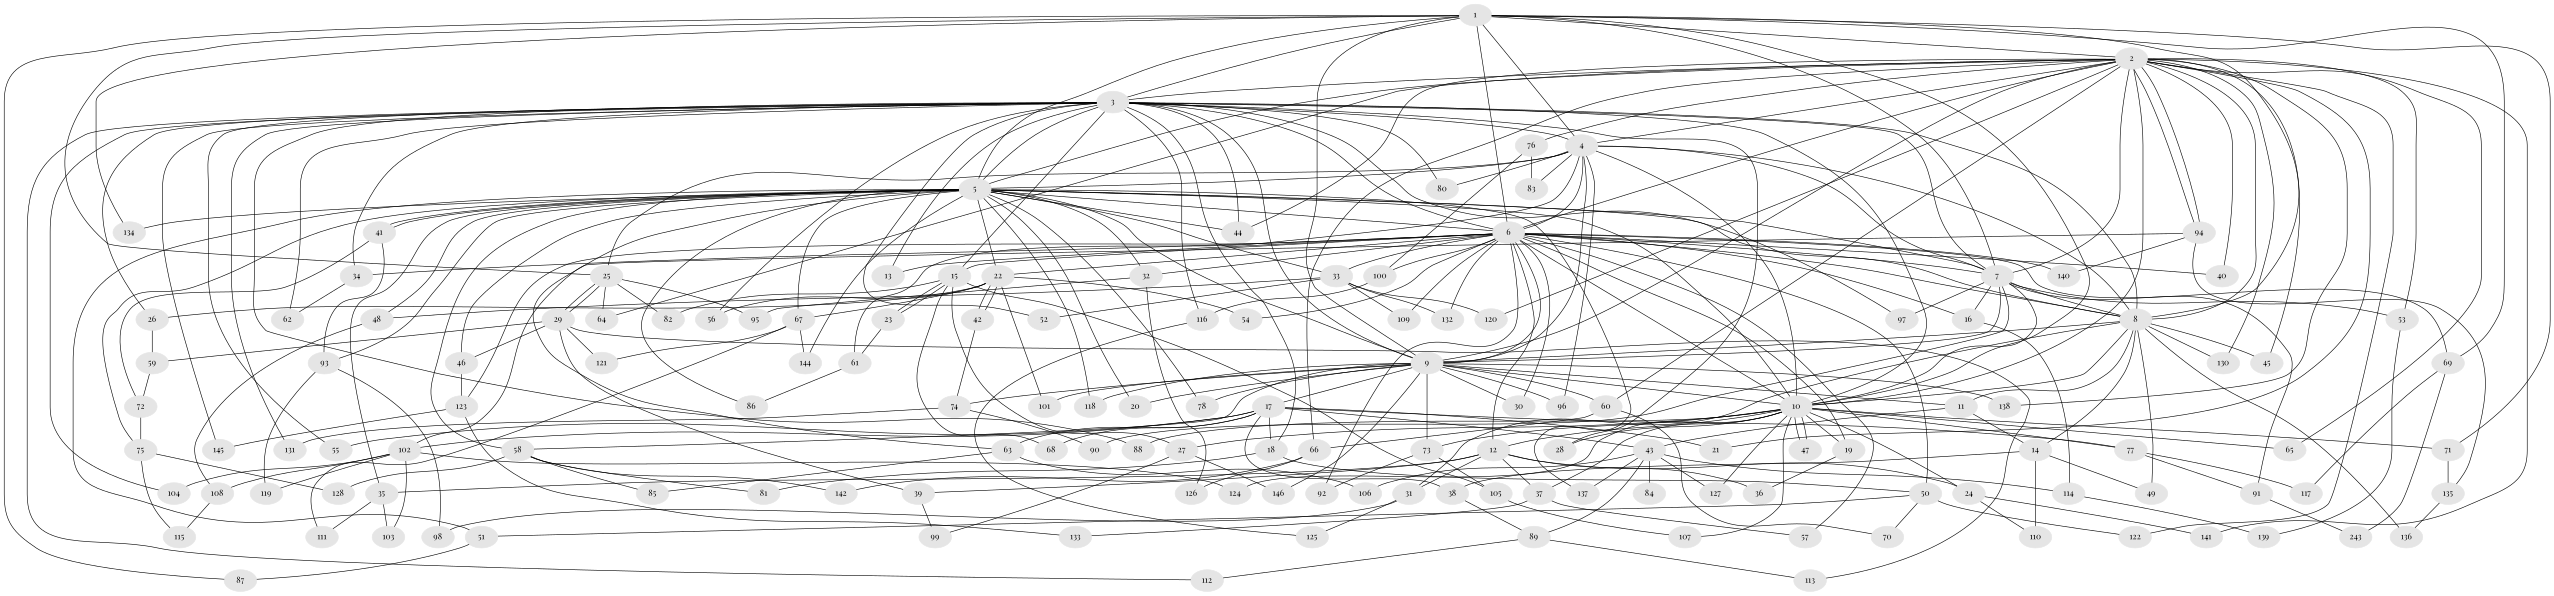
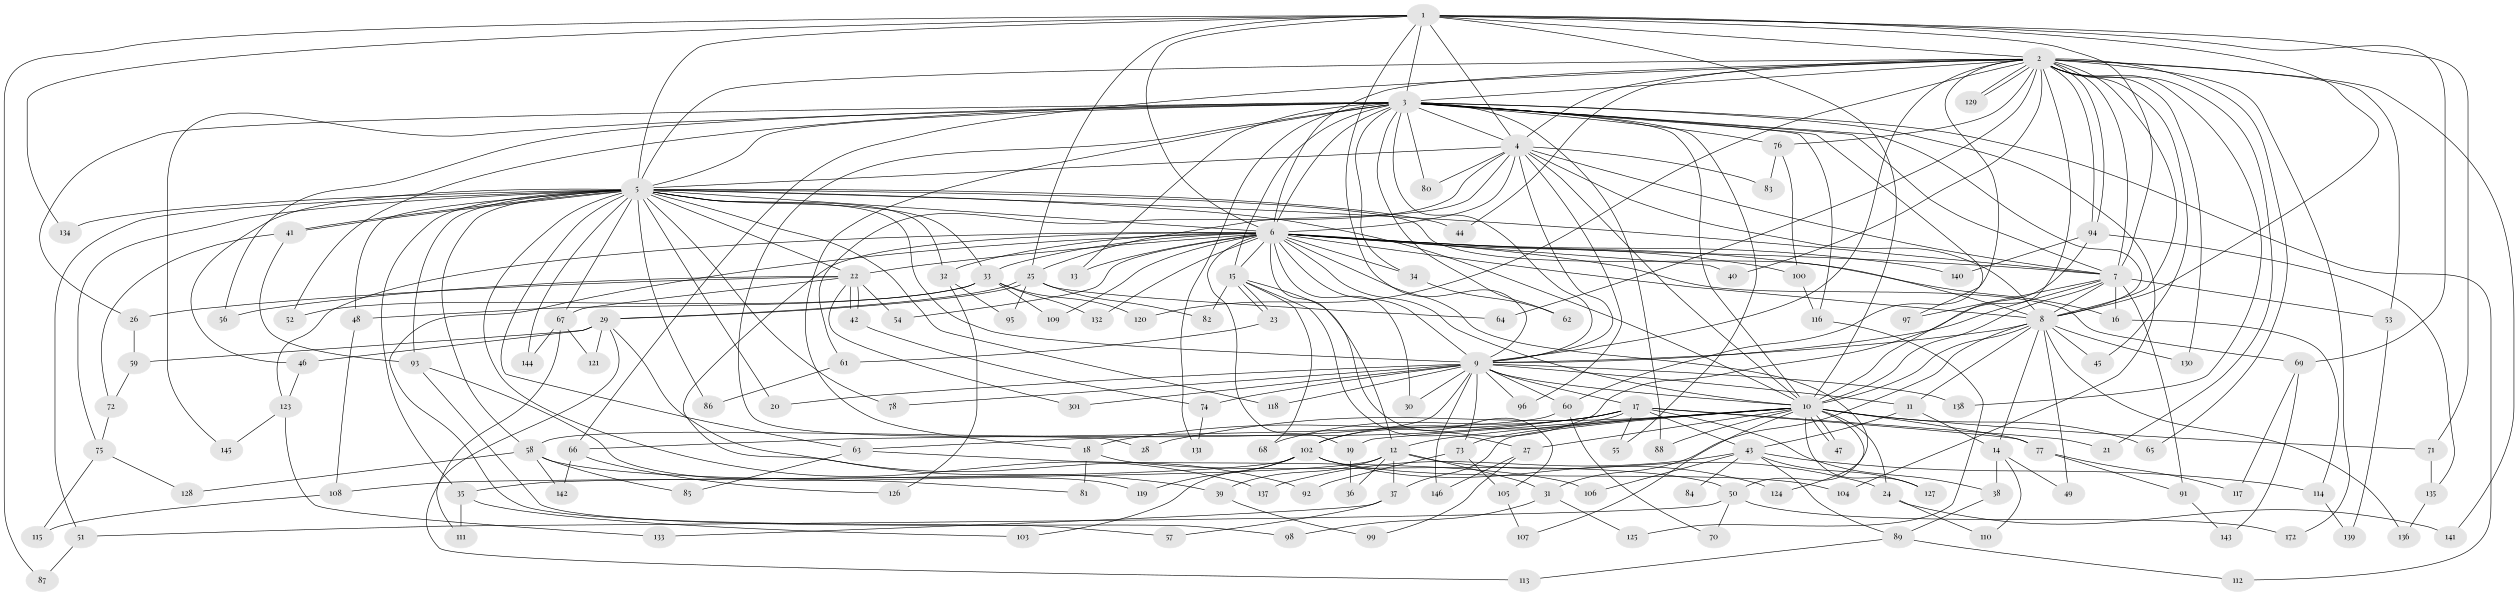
none -> (1971, 102)
(1213, 135) -> (1592, 119)
(1045, 407) -> (1074, 407)
(1095, 450) -> none
(2135, 537) -> (2291, 537)
(2356, 537) -> (2226, 537)
